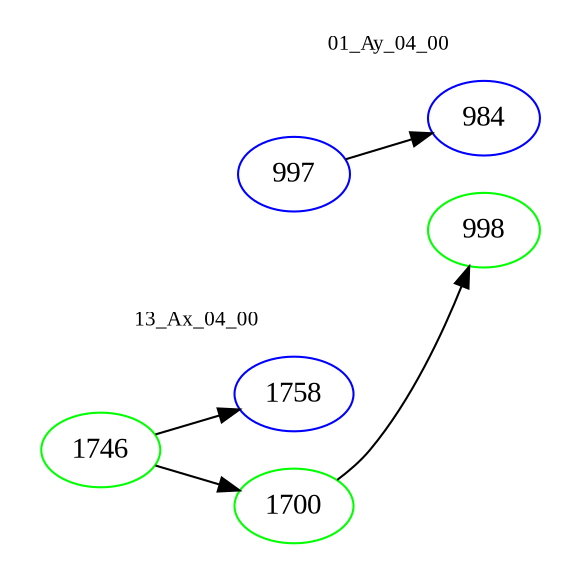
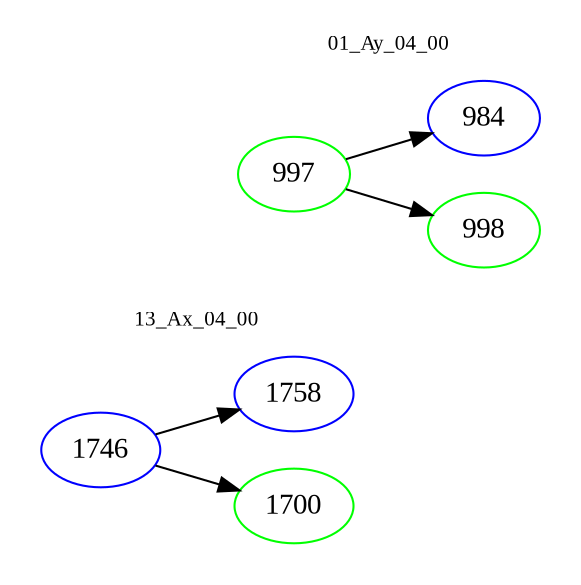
(294, 174) -> (294, 174)
(411, 391) -> (379, 199)
(101, 450) -> (101, 450)
